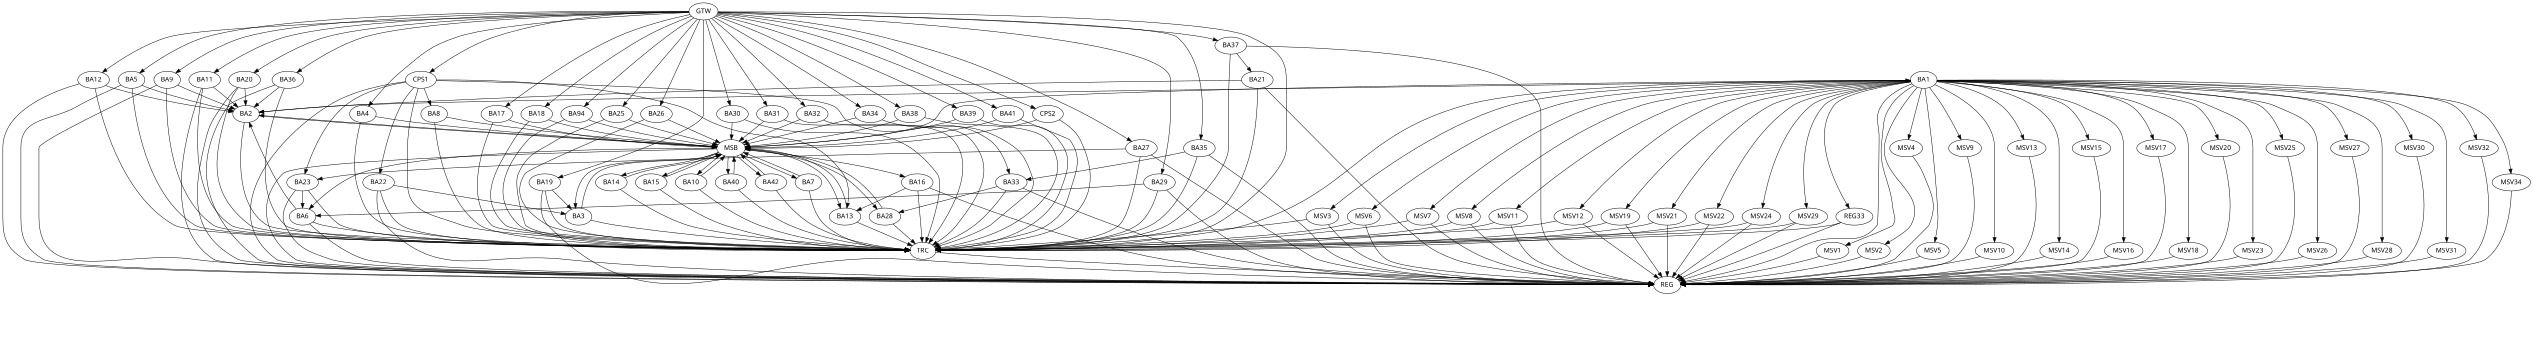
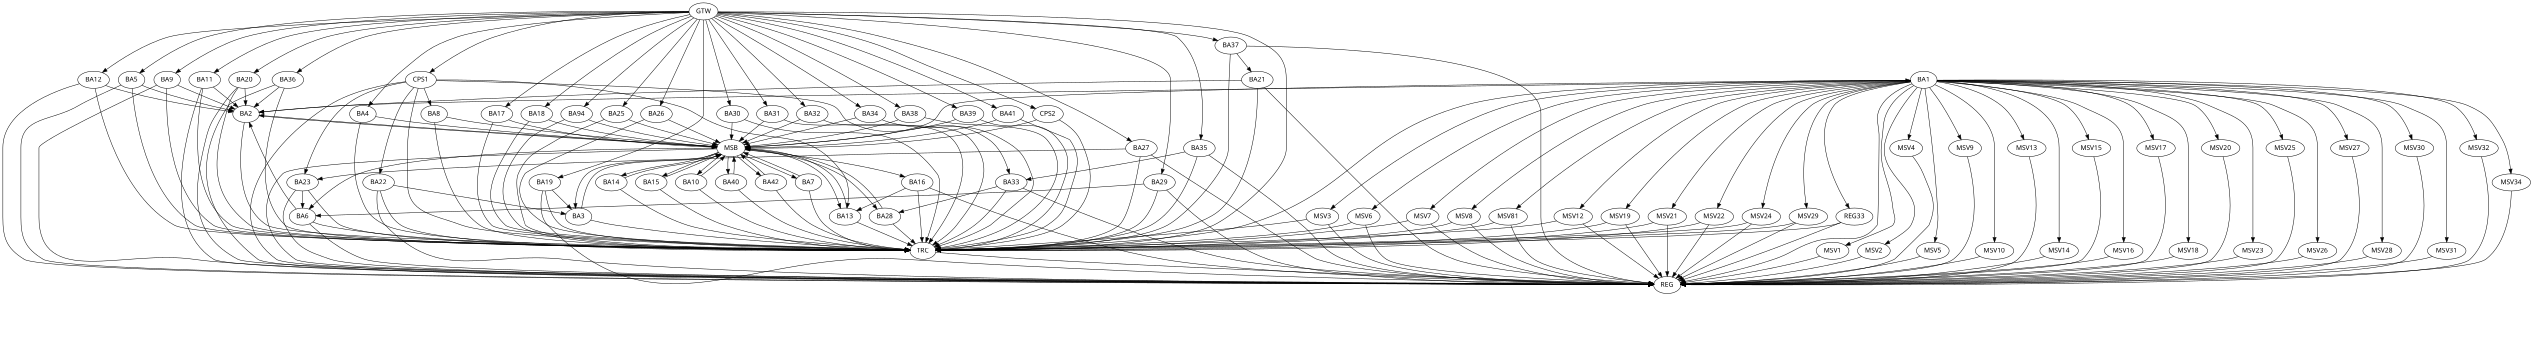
(1508, 217) -> (1508, 217)
